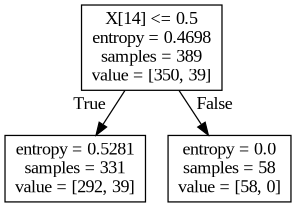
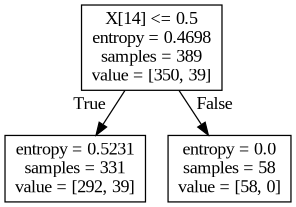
(75, 169) -> (75, 169)
